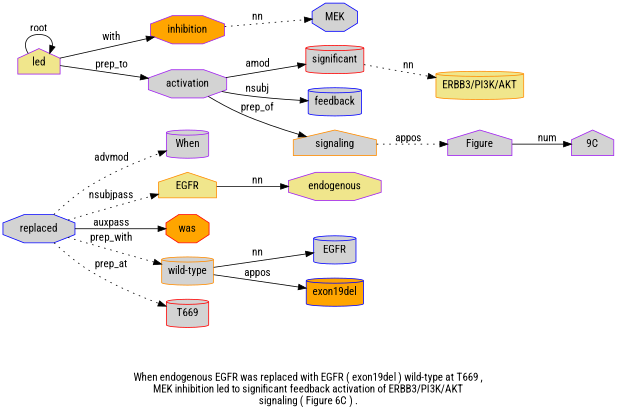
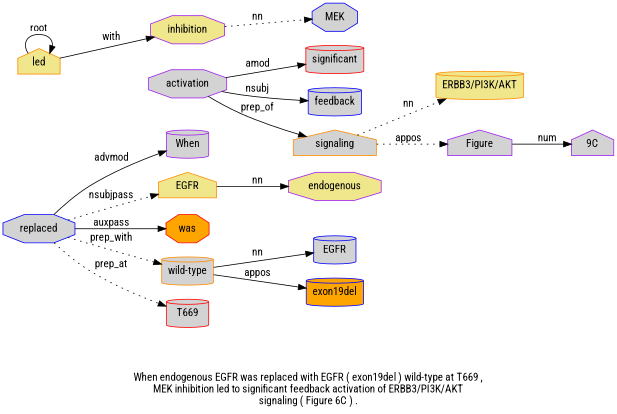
(188, 30) -> (188, 30)
(39, 63) -> (39, 63)
(396, 70) -> (398, 119)
(100, 71) -> none
(103, 178) -> (103, 178)
